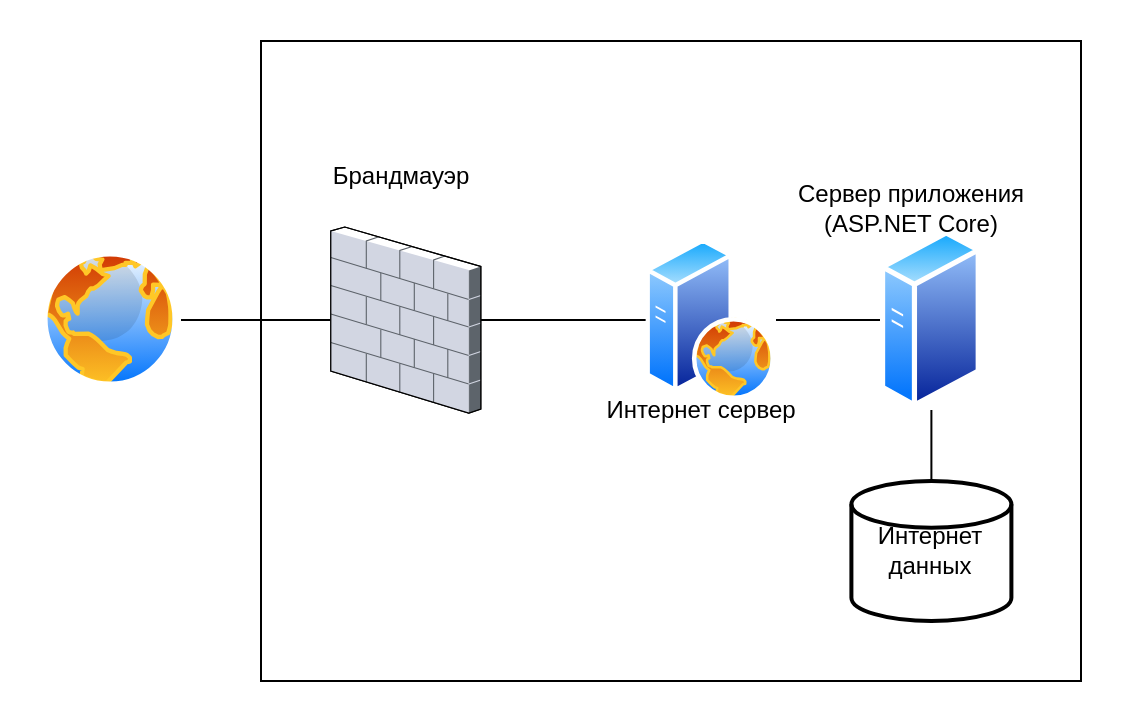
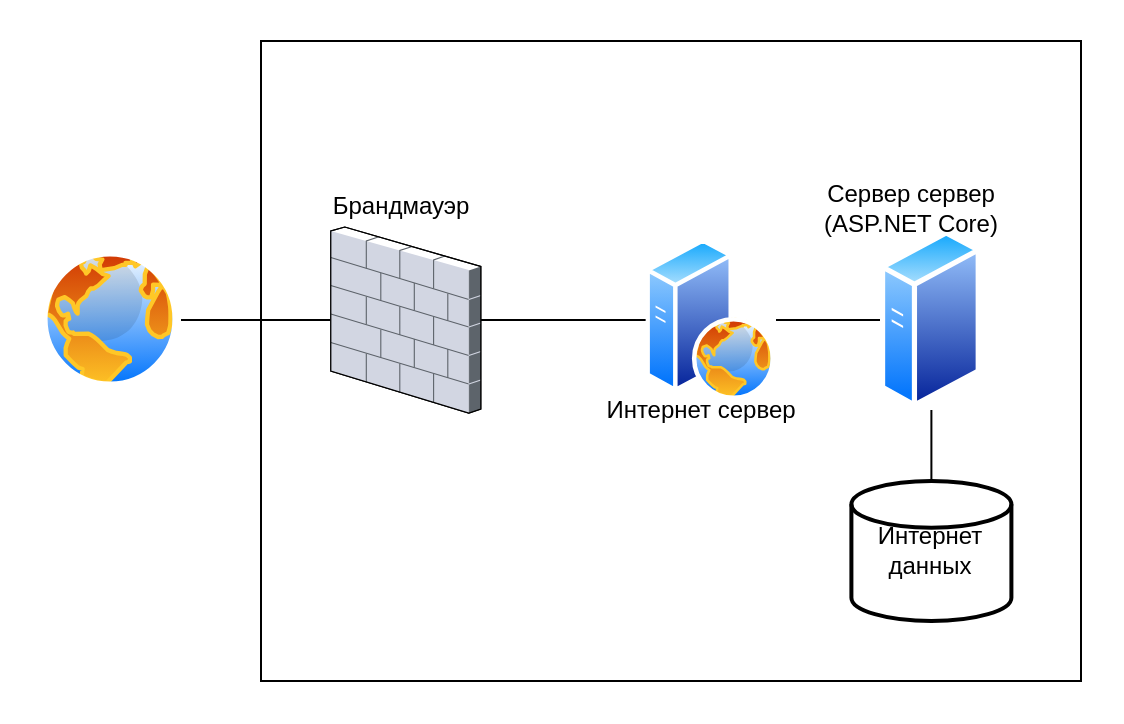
(401, 177) -> (401, 207)
(912, 209) -> (912, 209)
